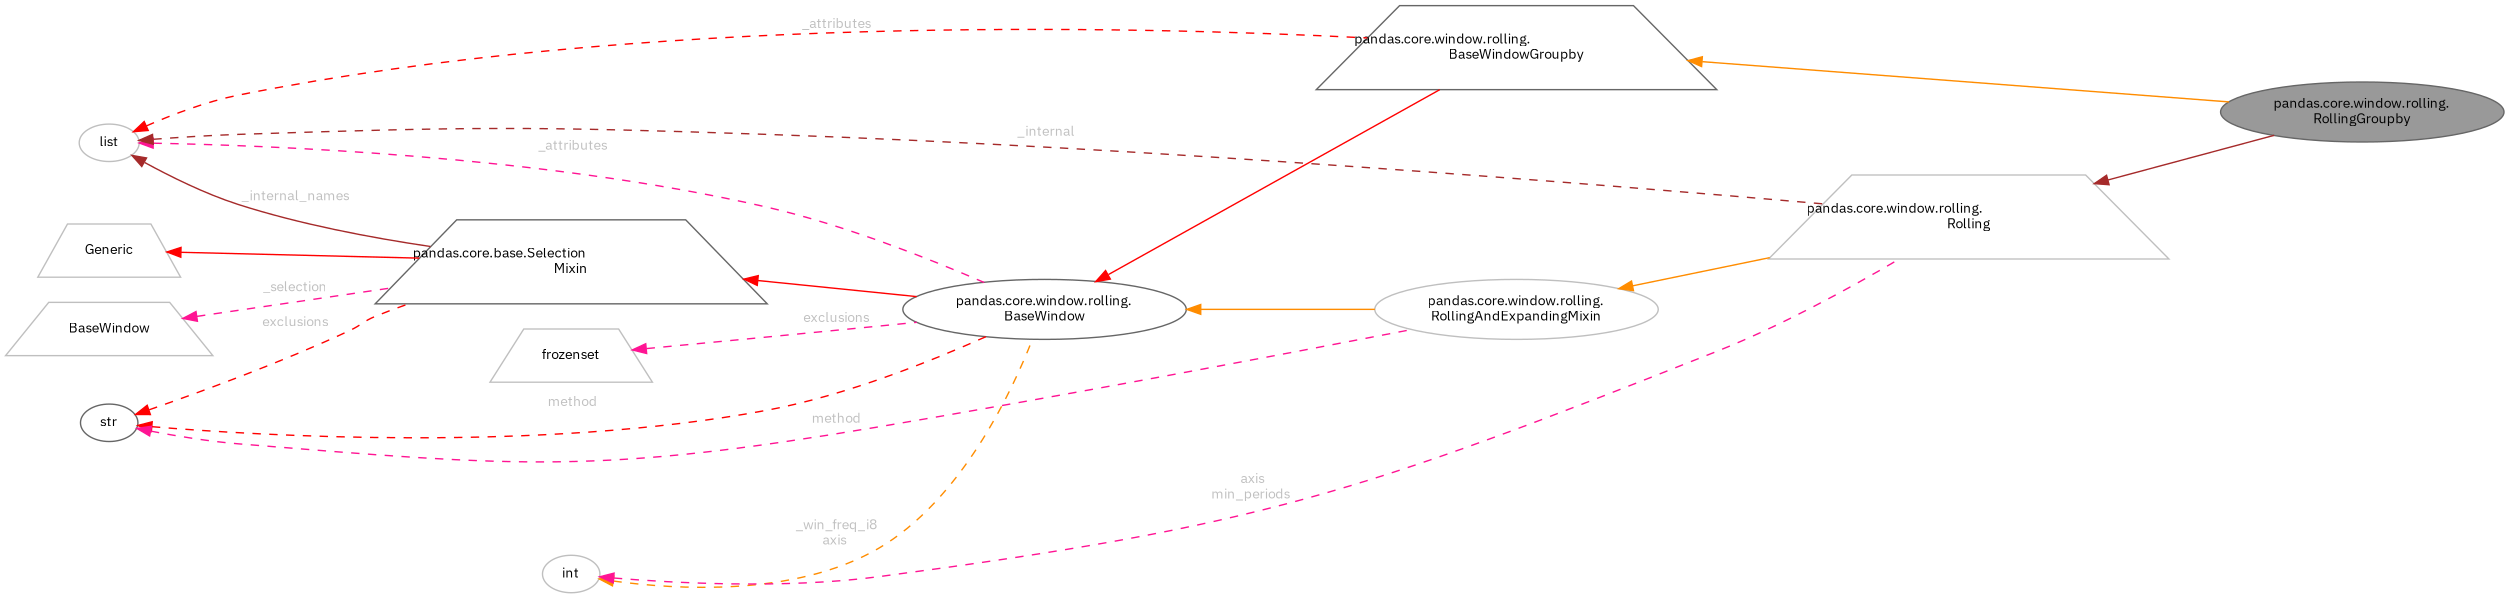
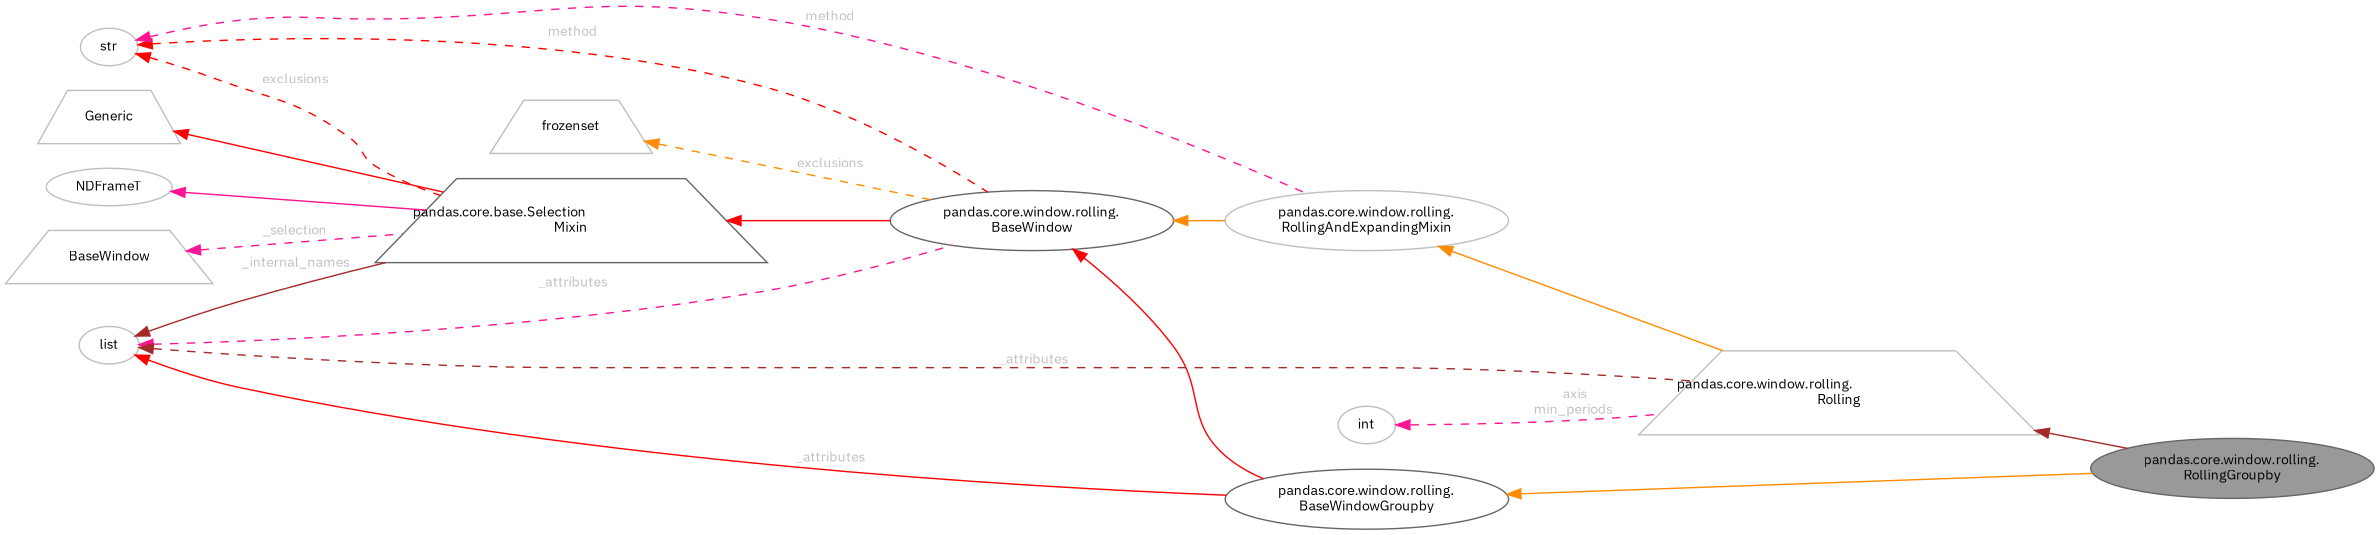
(752, 37) -> (683, 455)
(1516, 48) -> (1367, 499)
(1045, 132) -> (1032, 360)
none -> (109, 187)
(782, 336) -> (795, 172)
(109, 423) -> (109, 47)
(875, 550) -> none
